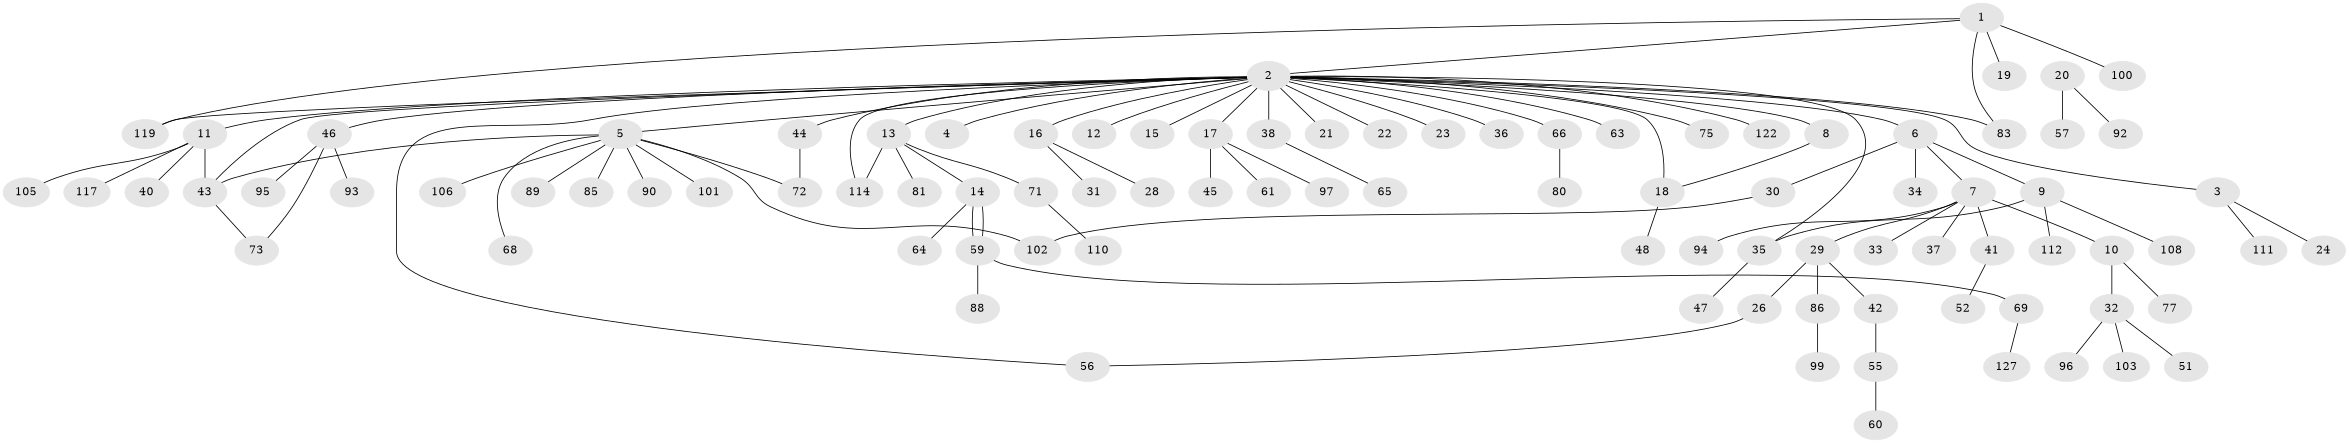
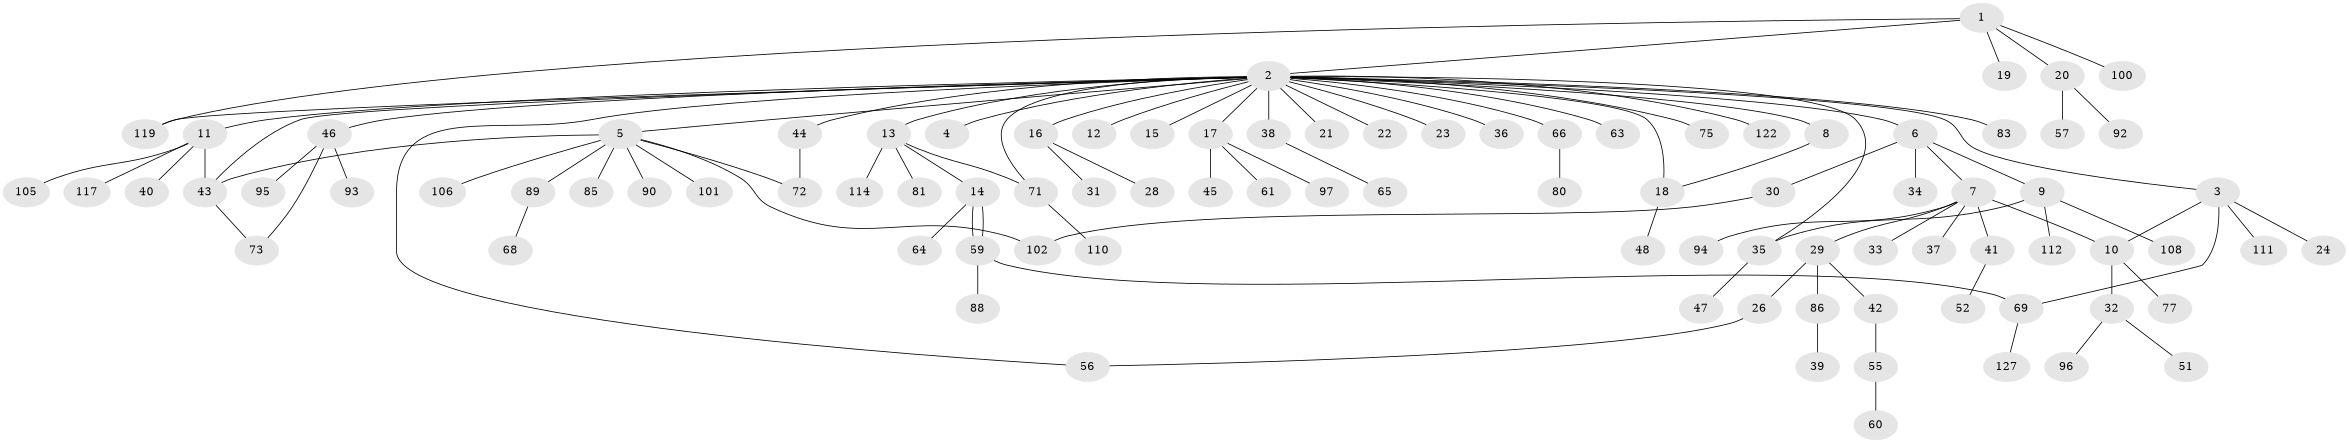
(1973, 79) -> (2022, 47)
(1021, 90) -> (1090, 89)
(531, 155) -> (522, 222)
none -> (2165, 222)
none -> (2152, 278)
(1818, 367) -> (1818, 367)
(2126, 367) -> none
